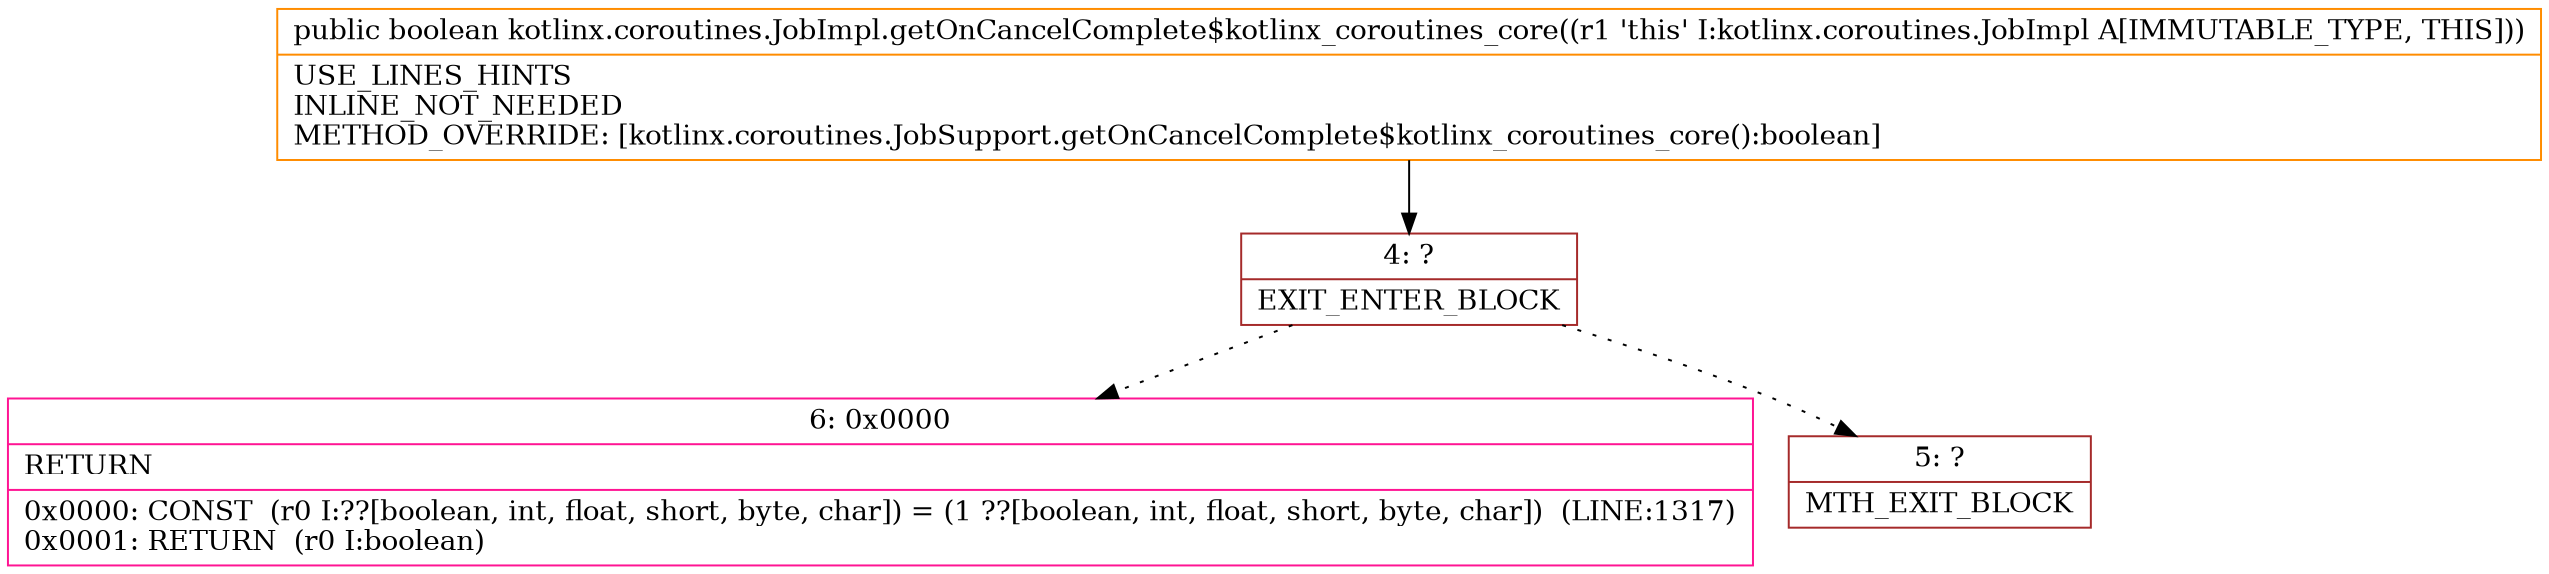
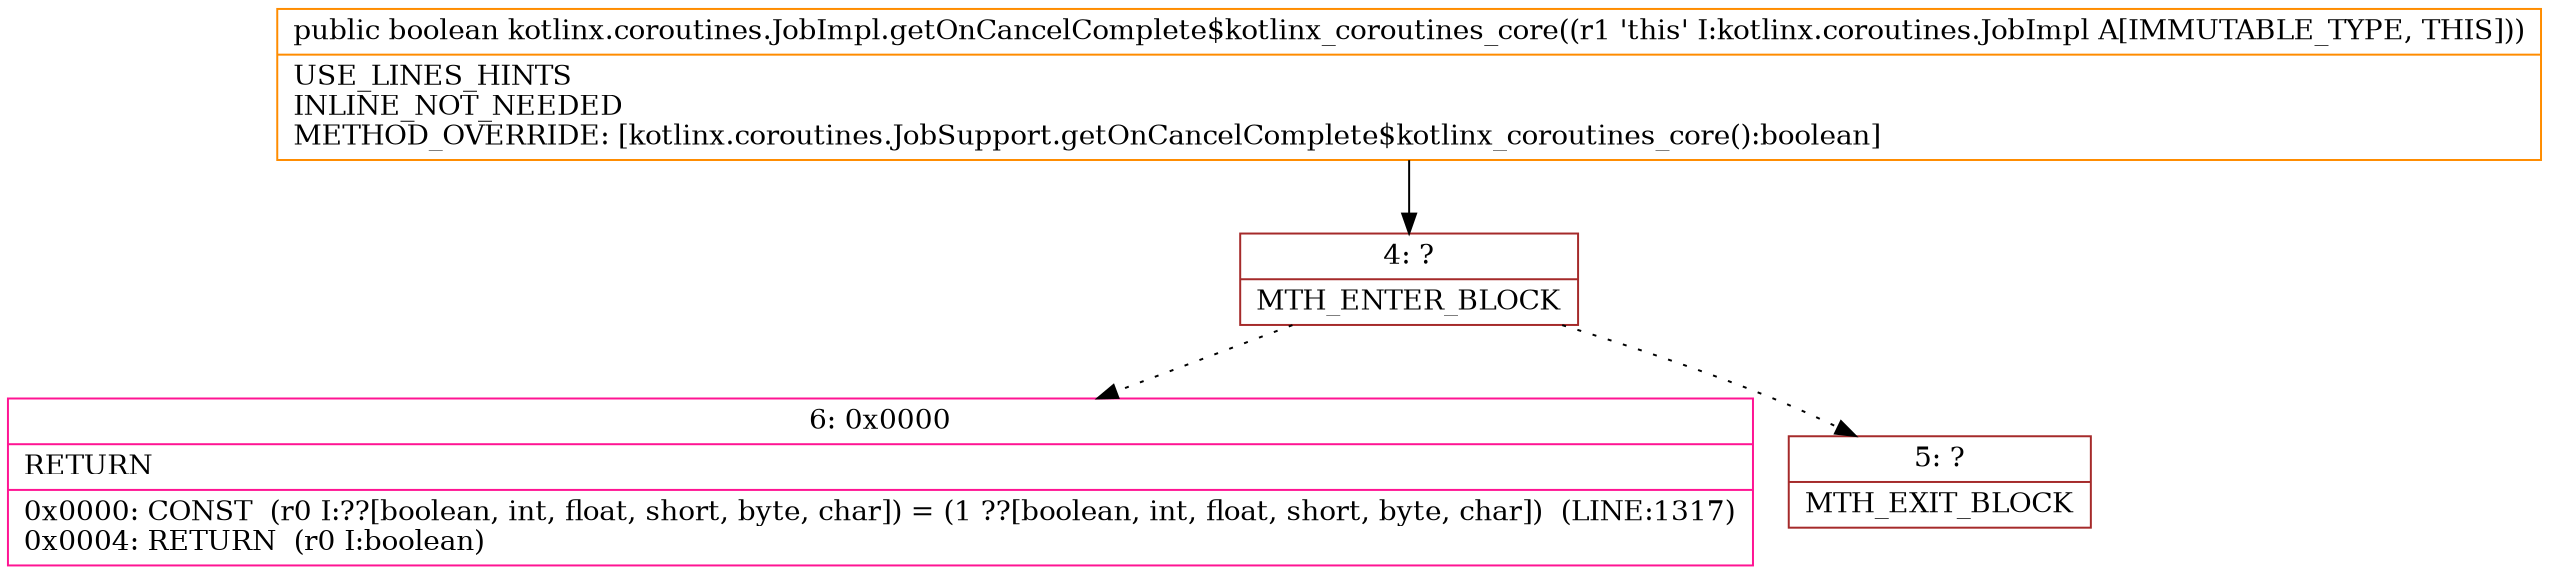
(1409, 301) -> (1409, 301)
(259, 542) -> (259, 542)
